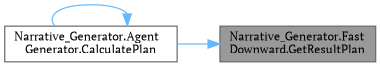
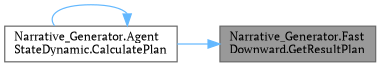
(91, 44) -> (91, 44)
